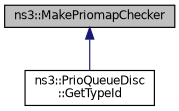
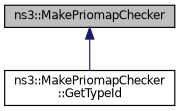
(90, 88) -> (90, 88)
